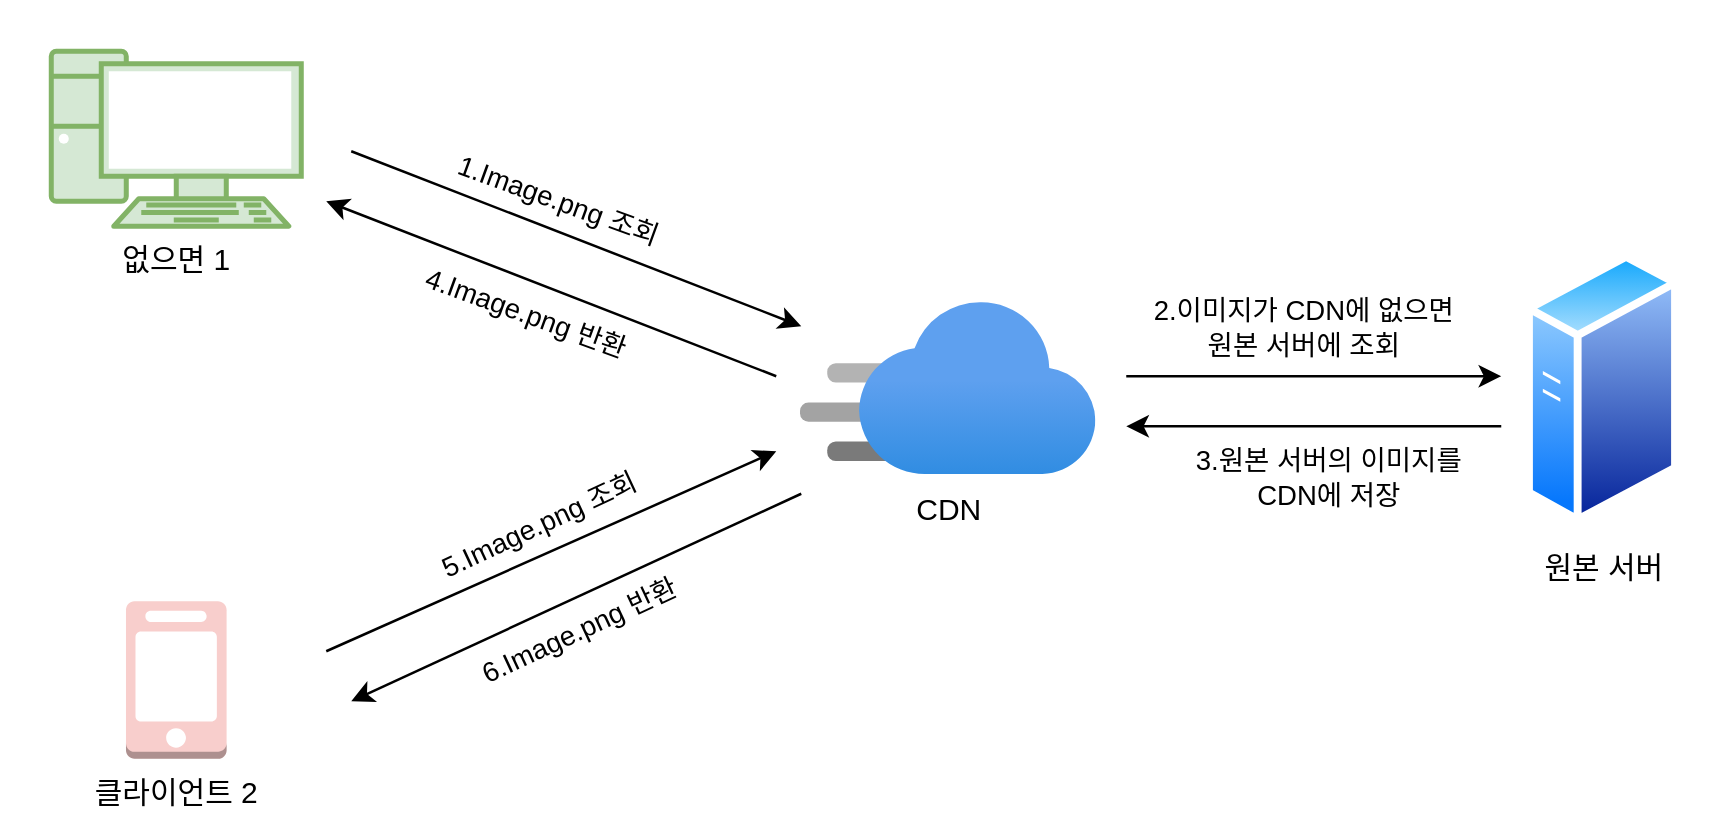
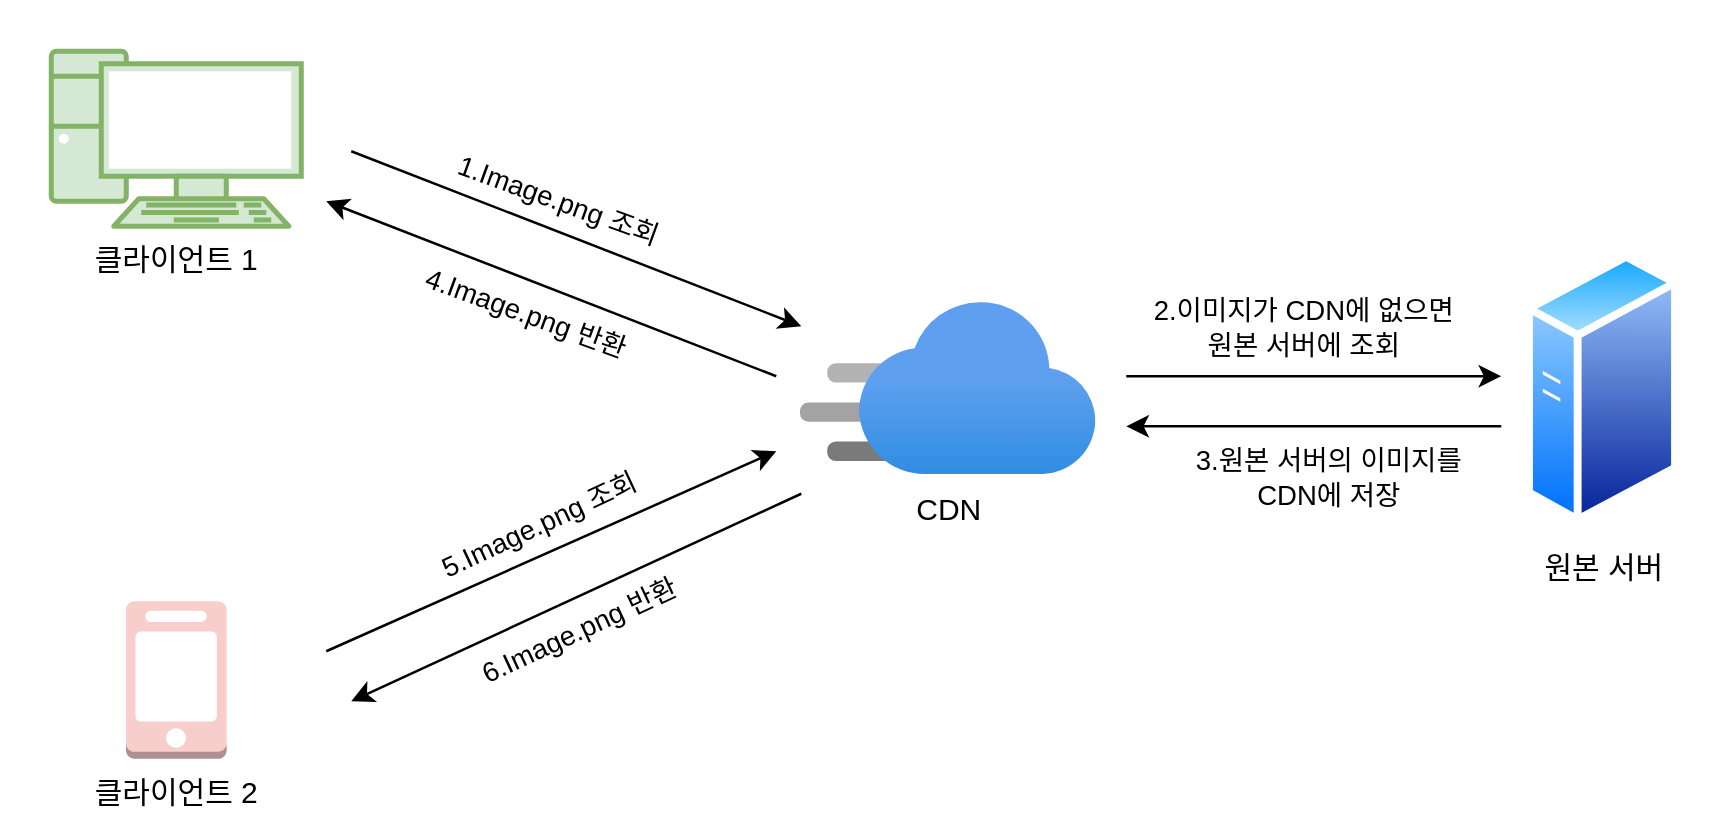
(178, 262) -> (178, 262)
